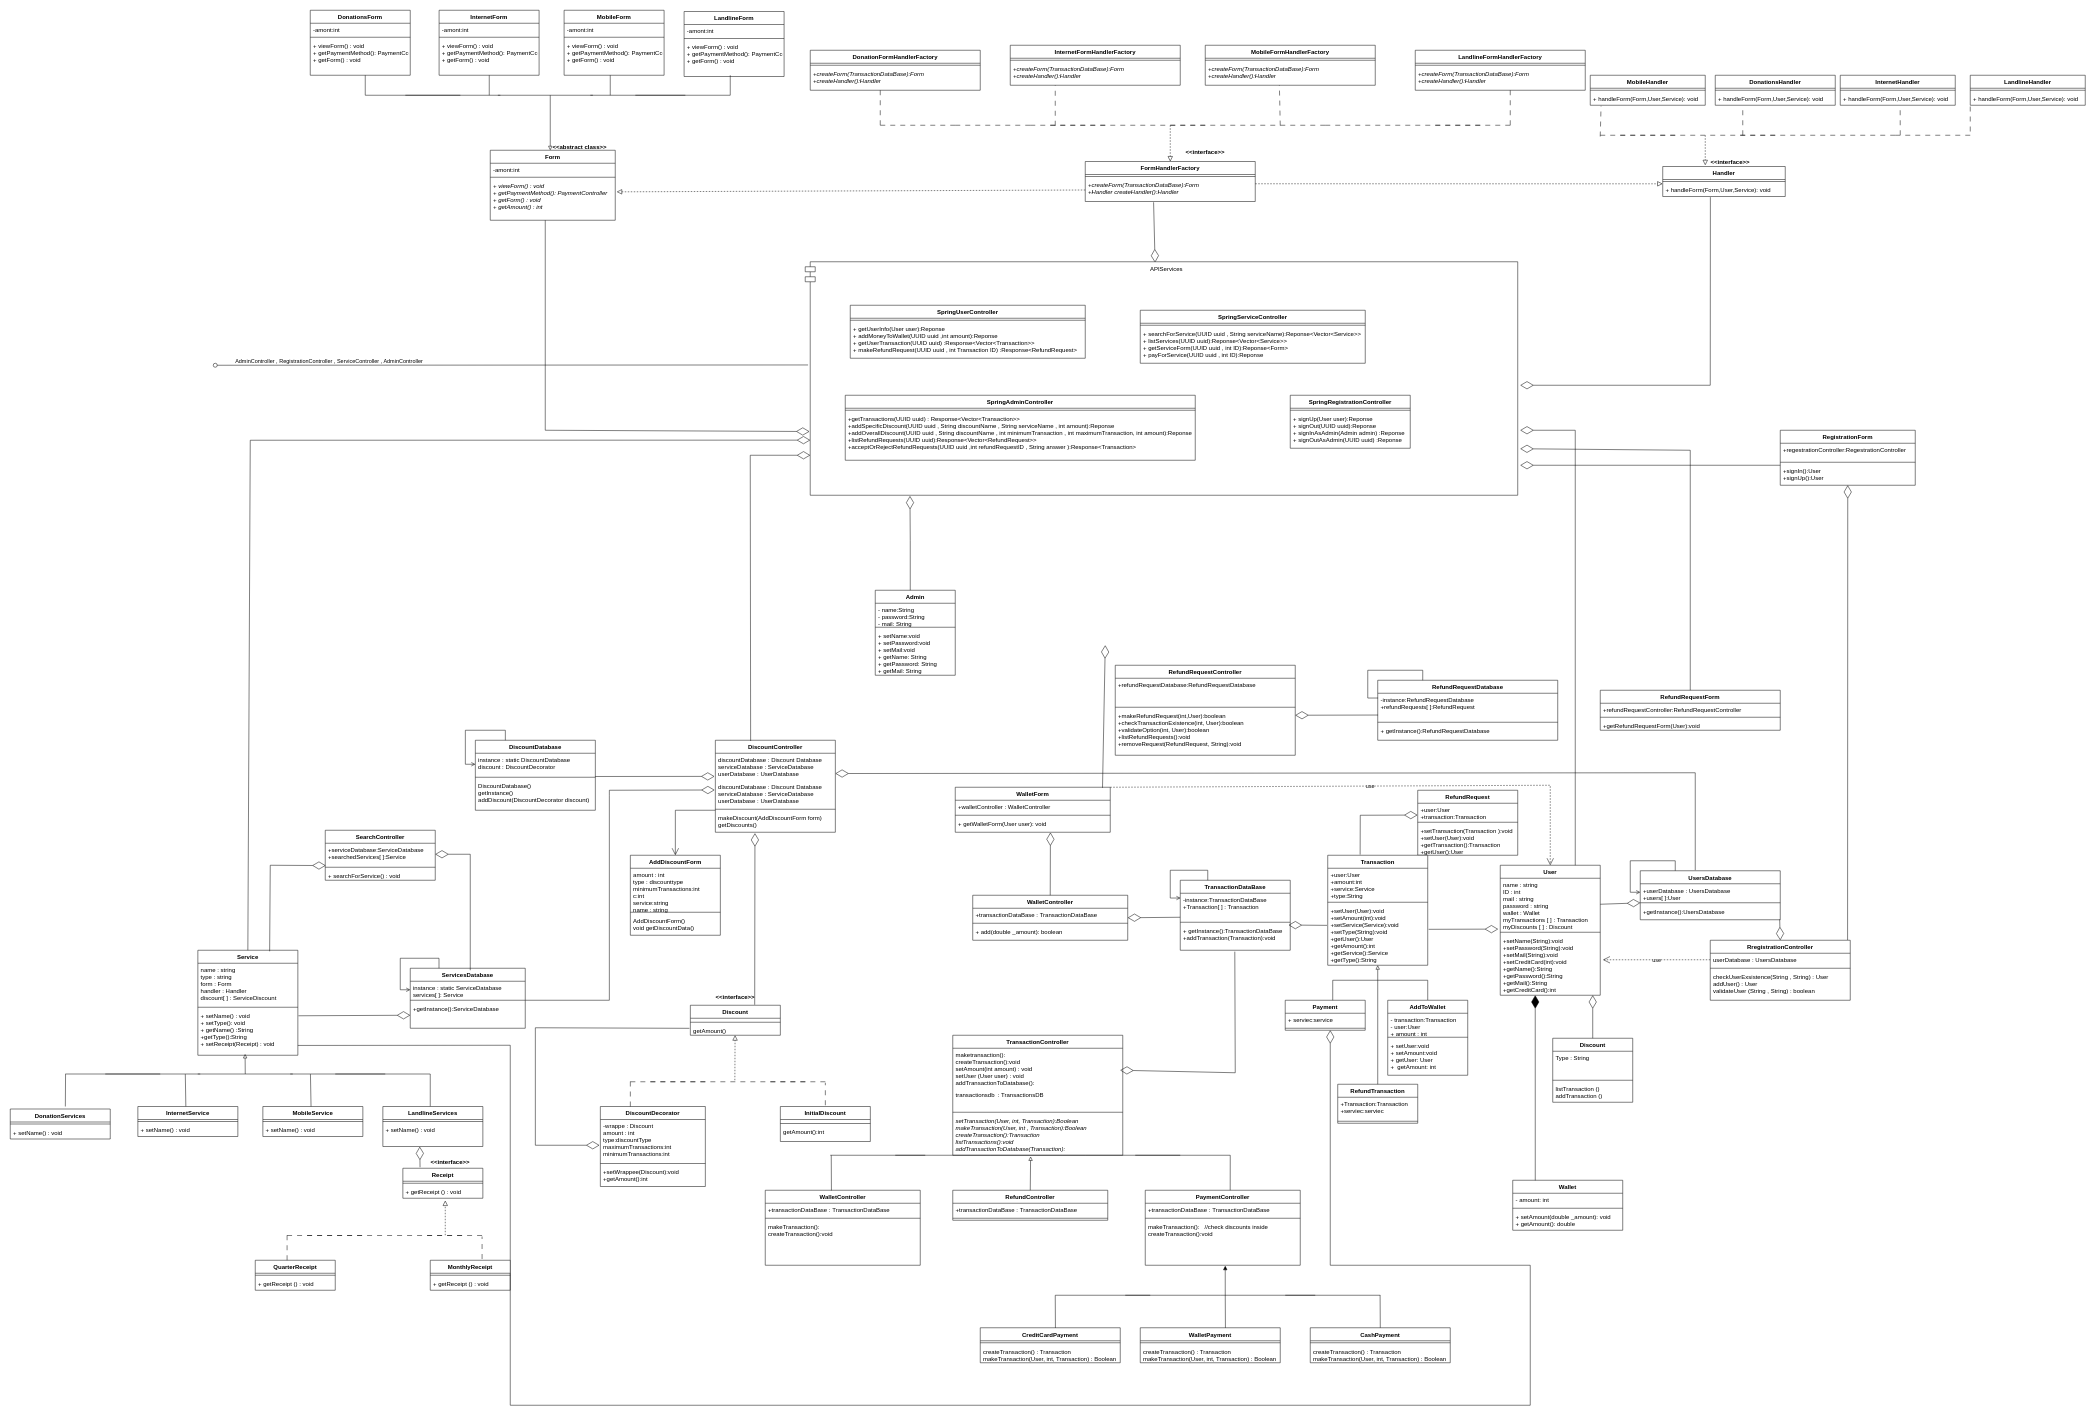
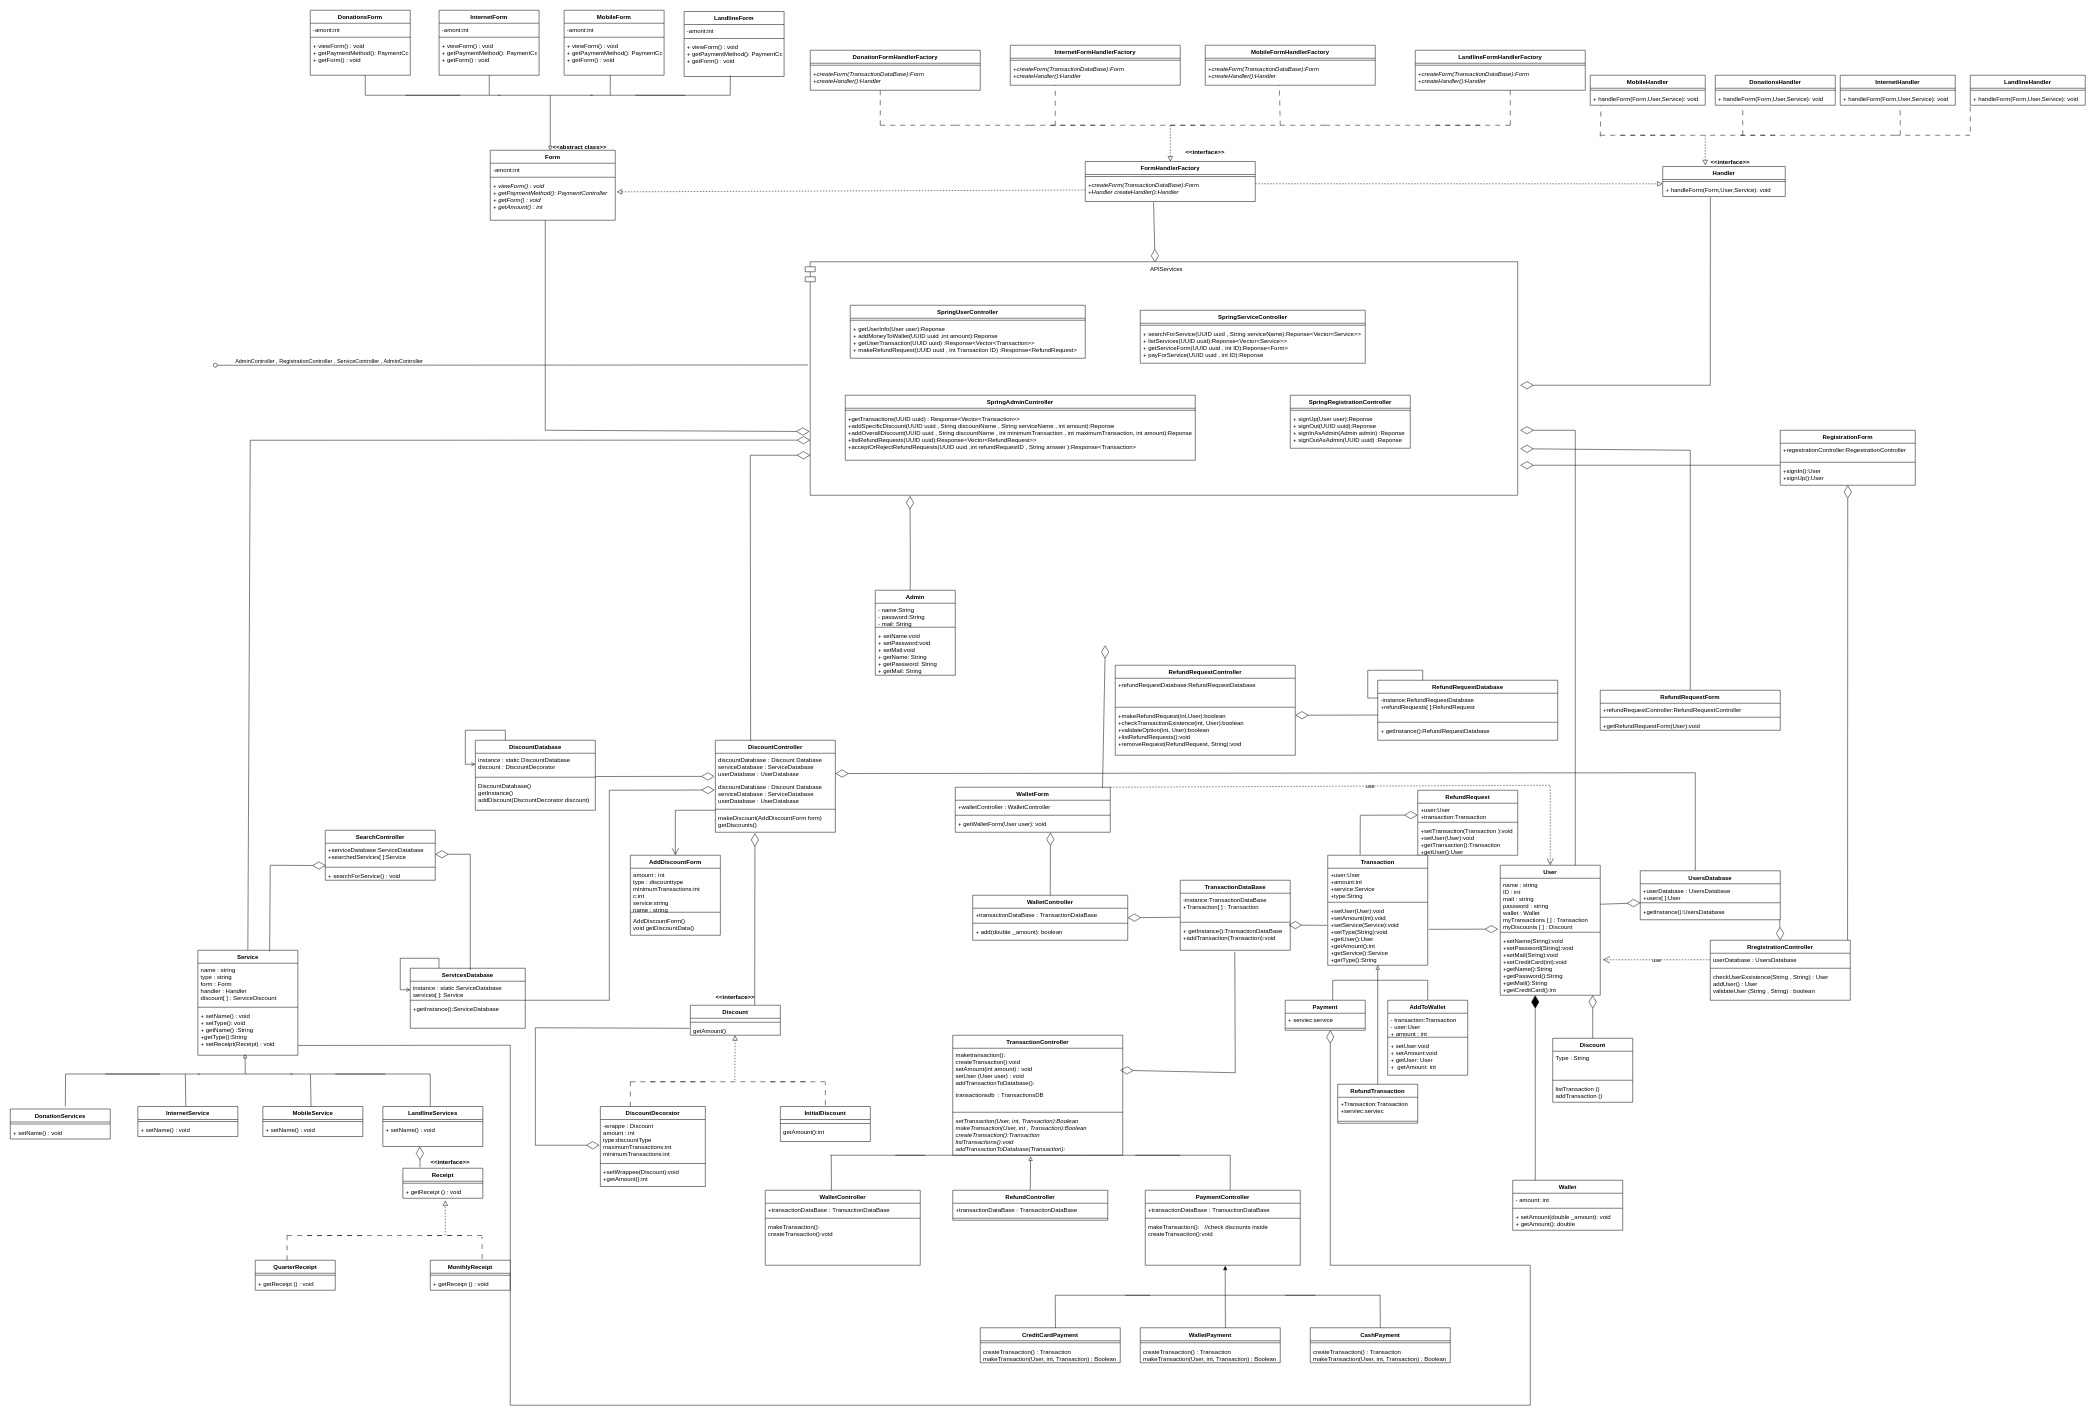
(1639, 861) -> none
(1176, 870) -> none
(348, 1016) -> none
